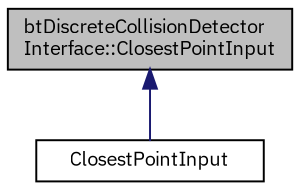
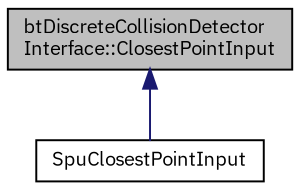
(150, 161) -> (150, 161)
